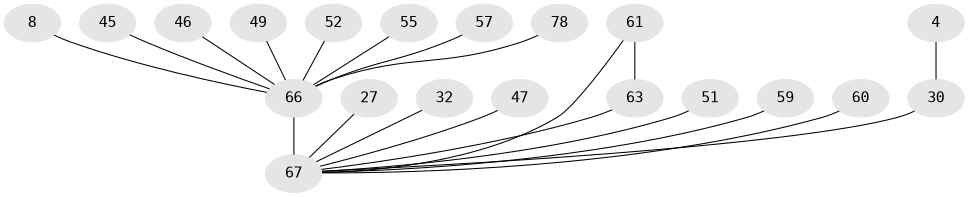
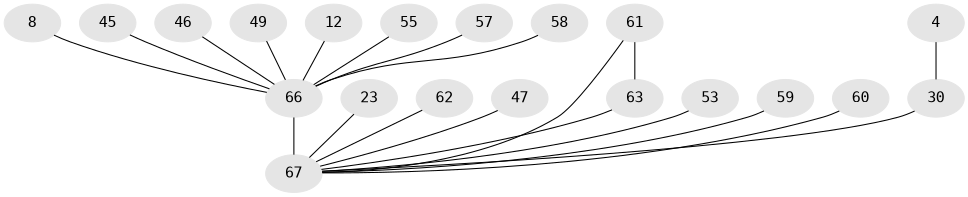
(334, 23) -> (334, 23)
(560, 23) -> (560, 23)
(369, 98) -> (369, 98)
(444, 98) -> (444, 98)
(710, 98) -> (710, 98)
